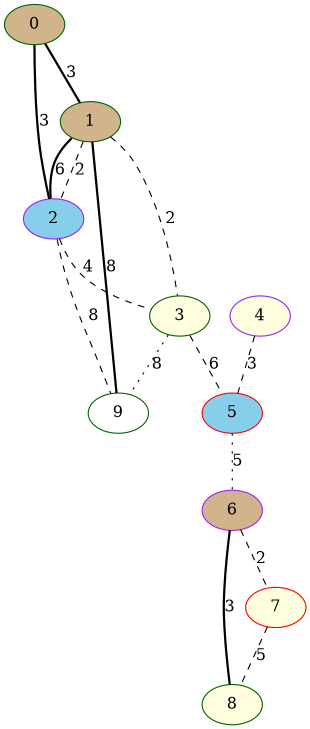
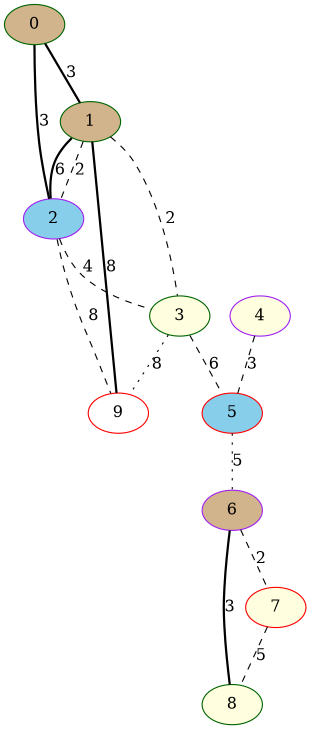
(118, 413) -> (118, 413)
